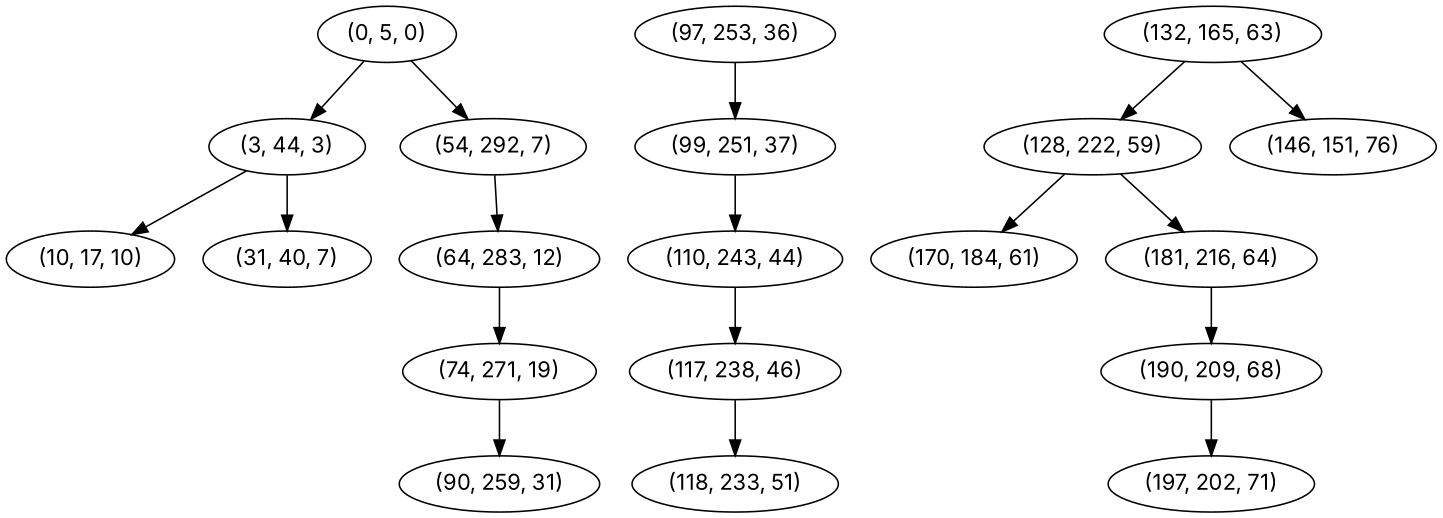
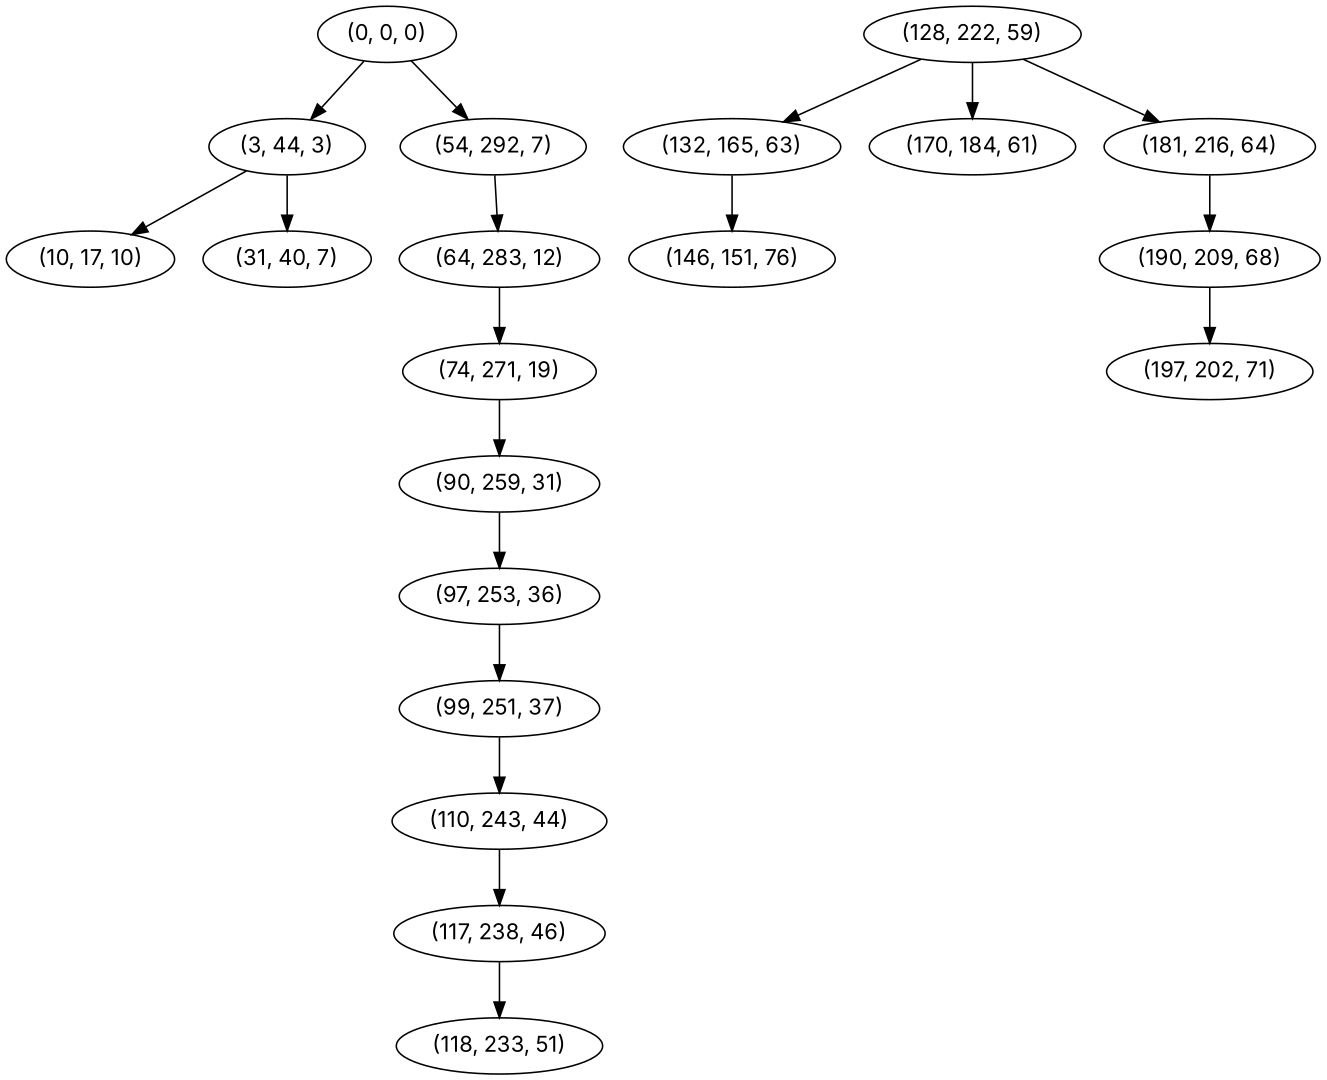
(387, 34) -> (387, 34)
(1159, 85) -> (859, 87)
none -> (499, 532)
